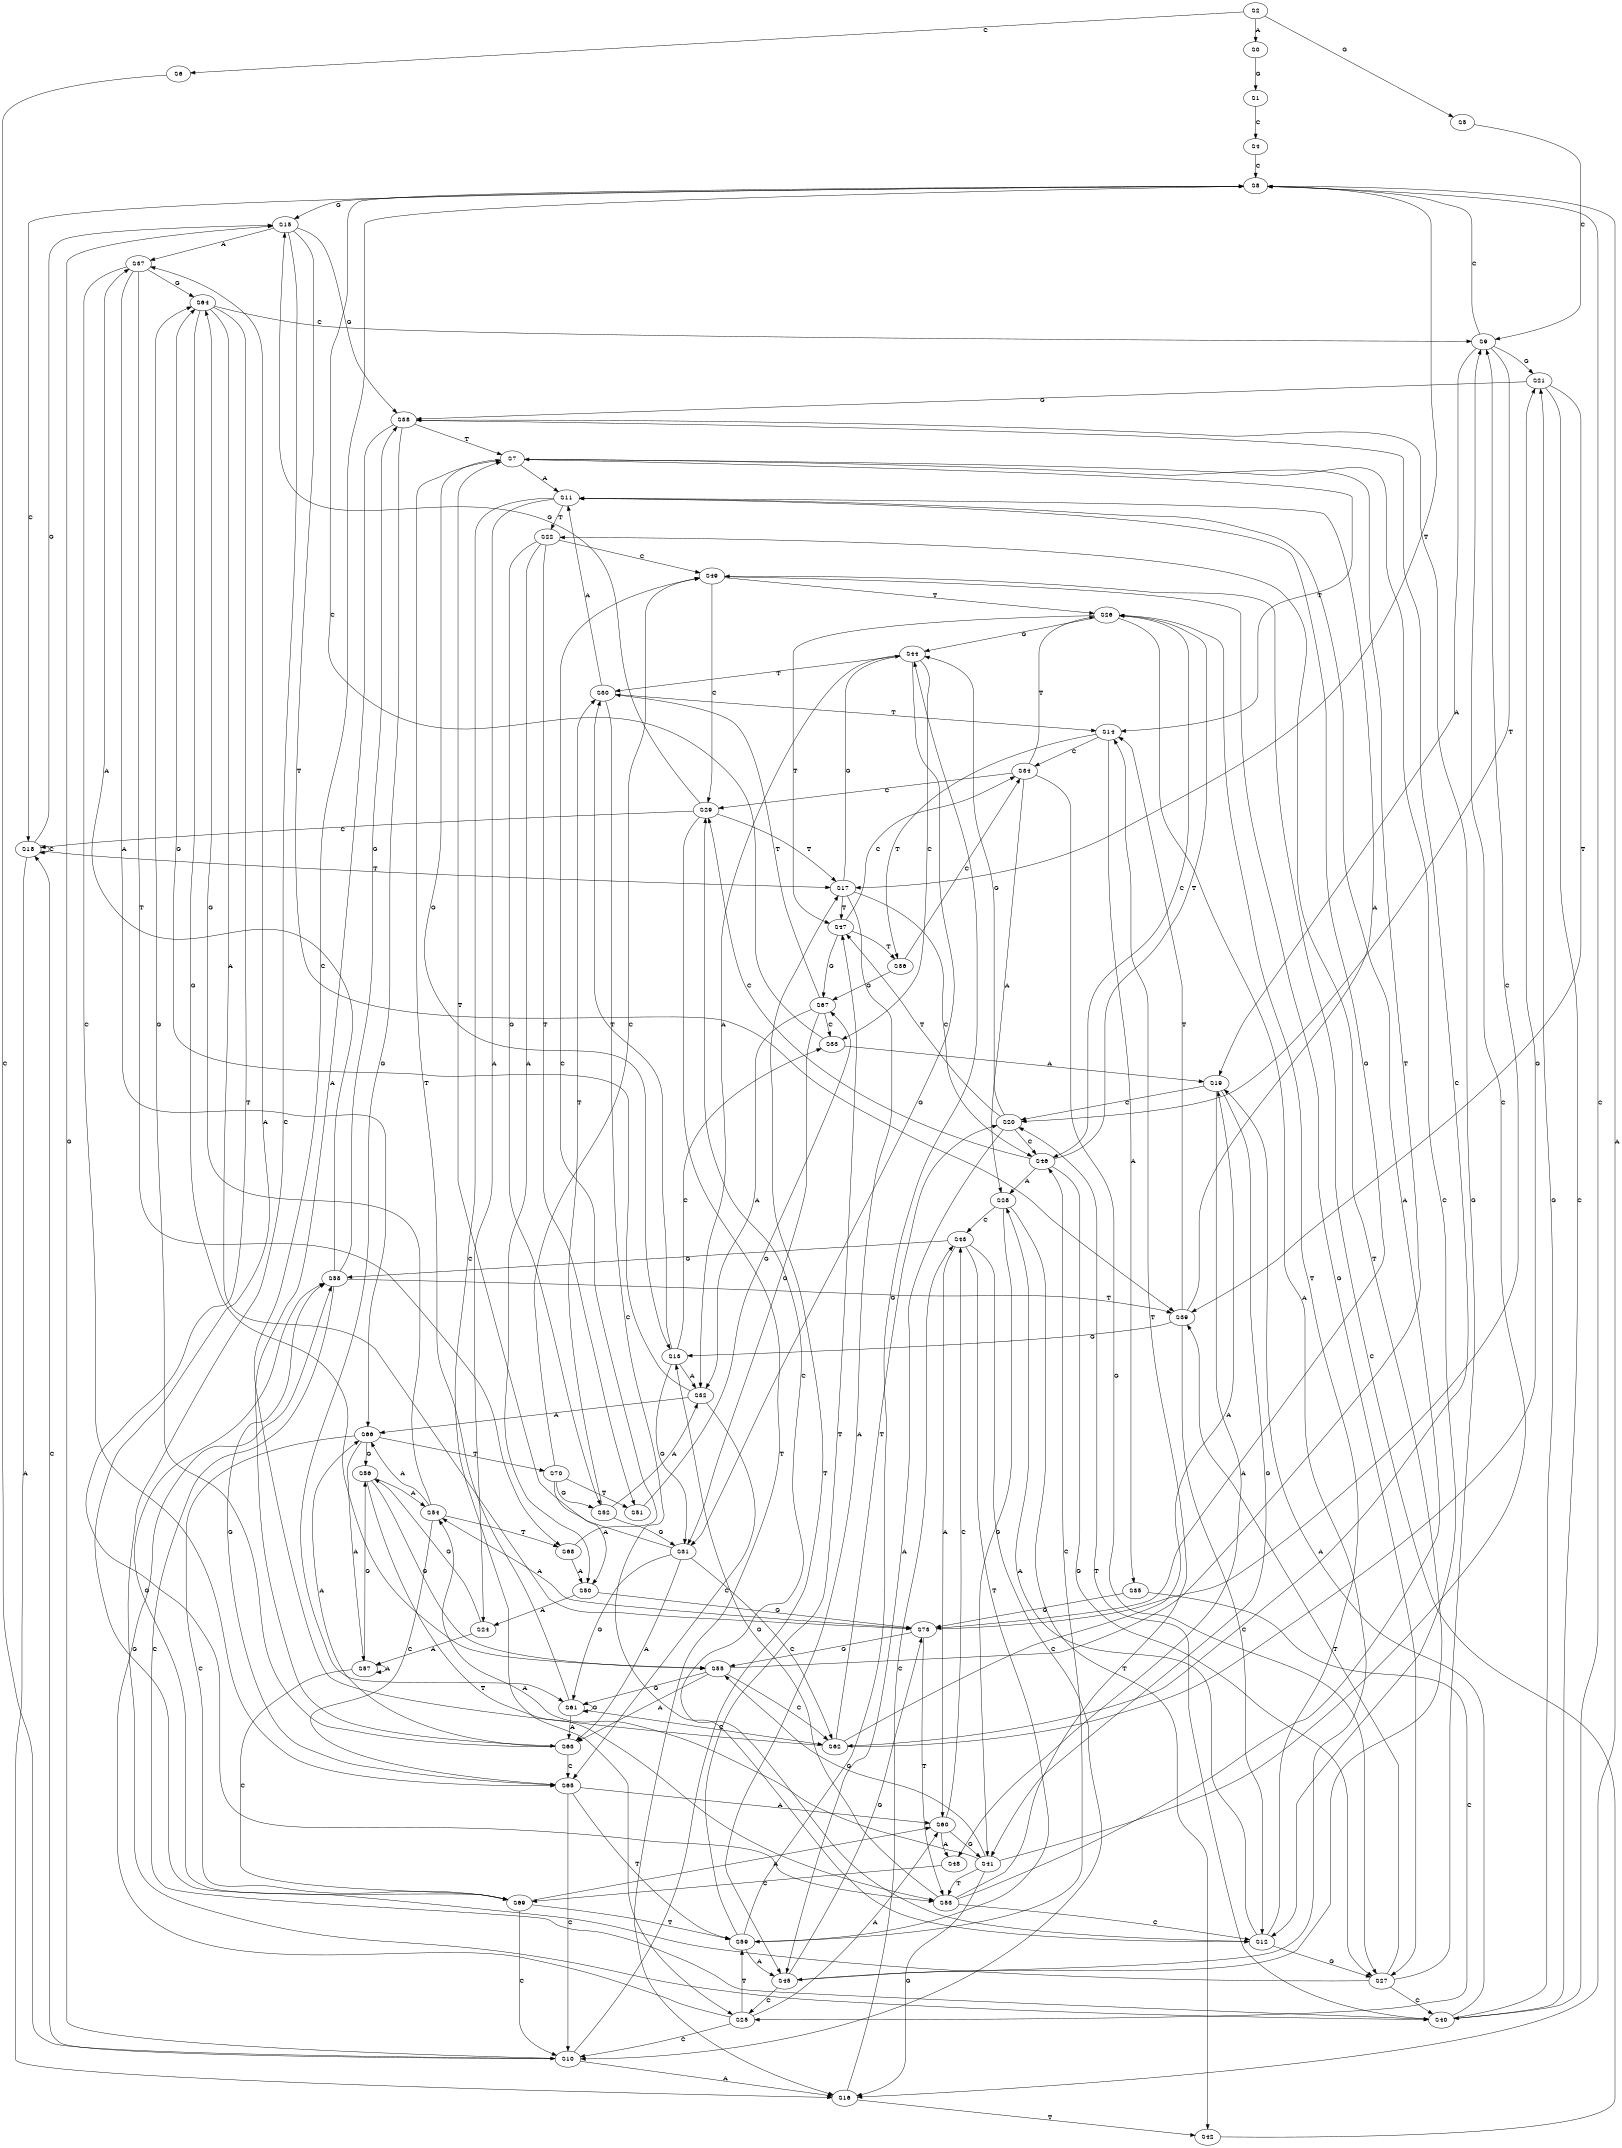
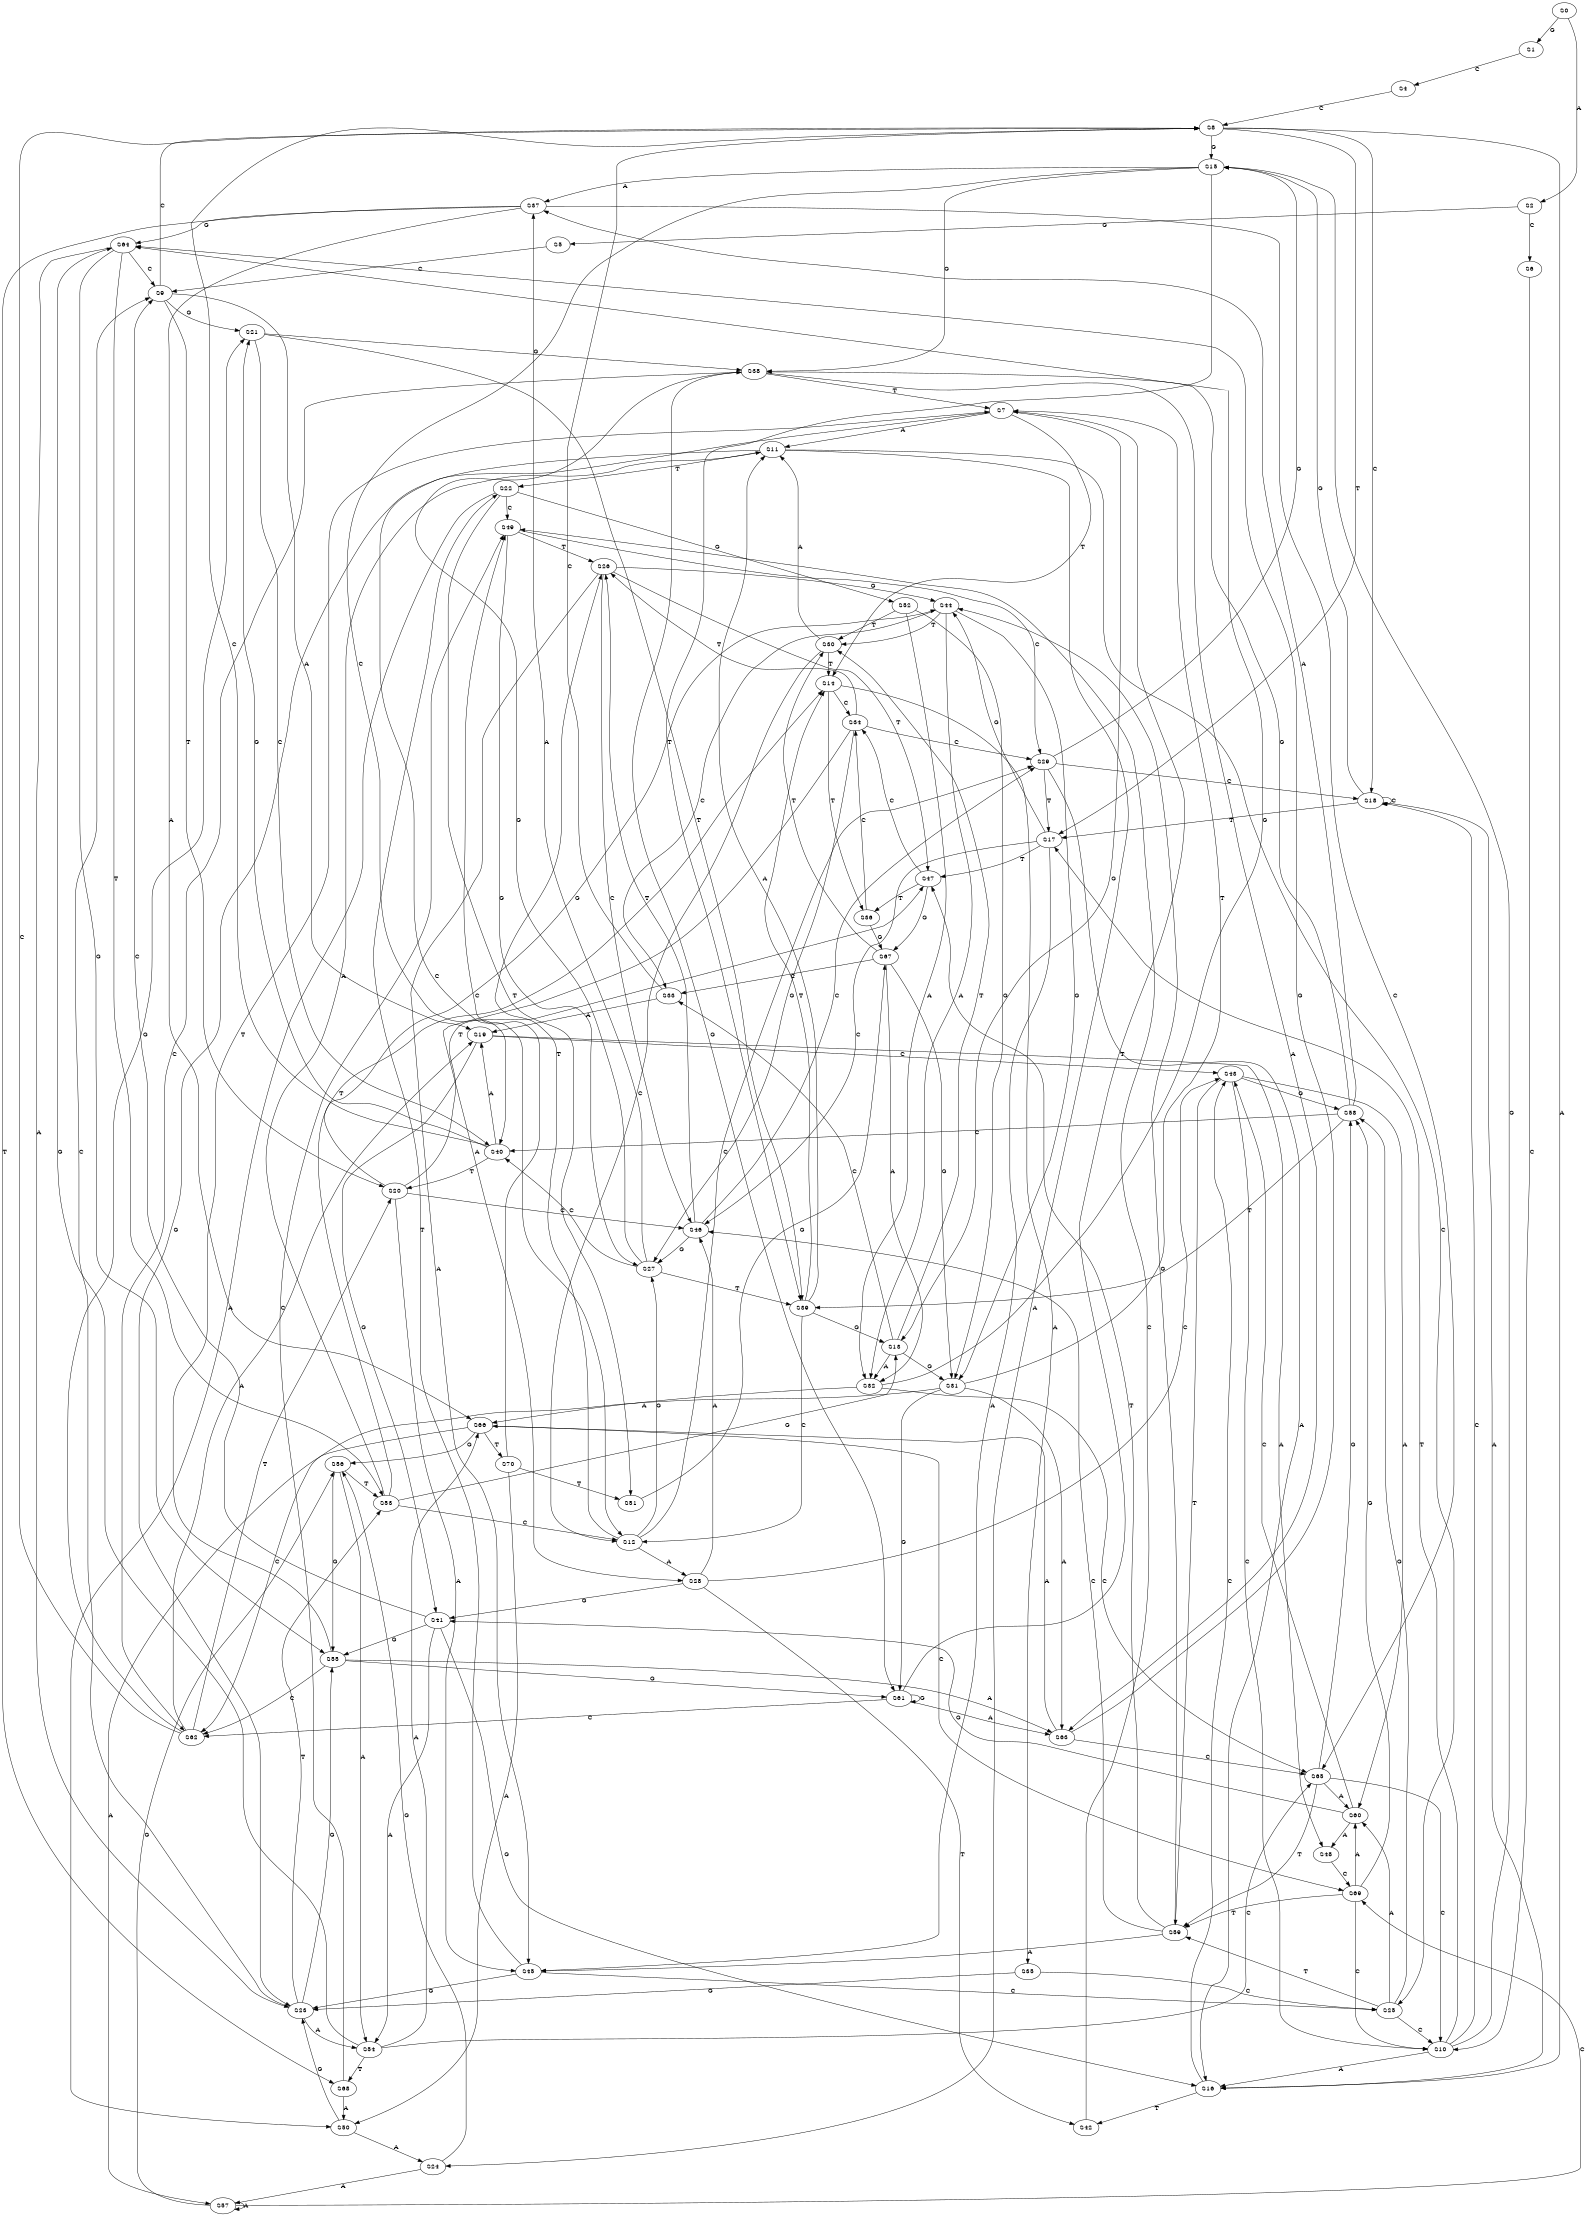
(1256, 28) -> (1577, 117)
(1115, 1103) -> (835, 1053)
(1024, 1179) -> (713, 1409)
(782, 1454) -> (1302, 1425)
(567, 1501) -> none
(924, 1630) -> (301, 2011)
(961, 1877) -> none
